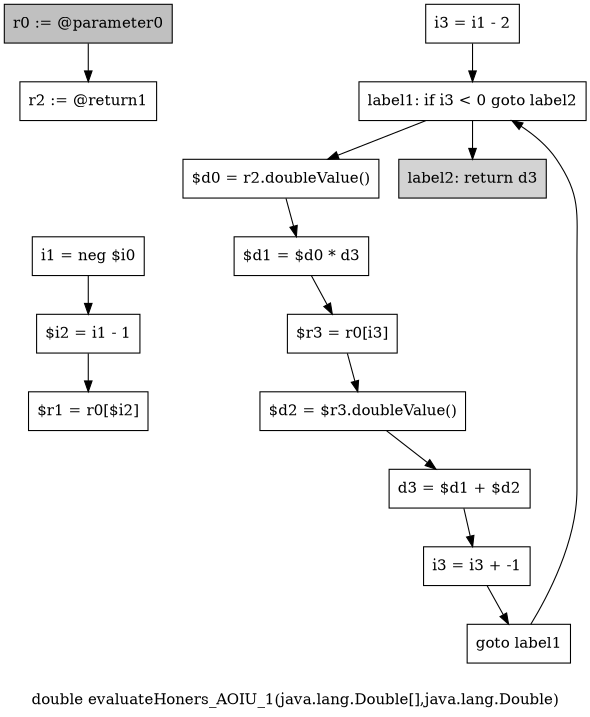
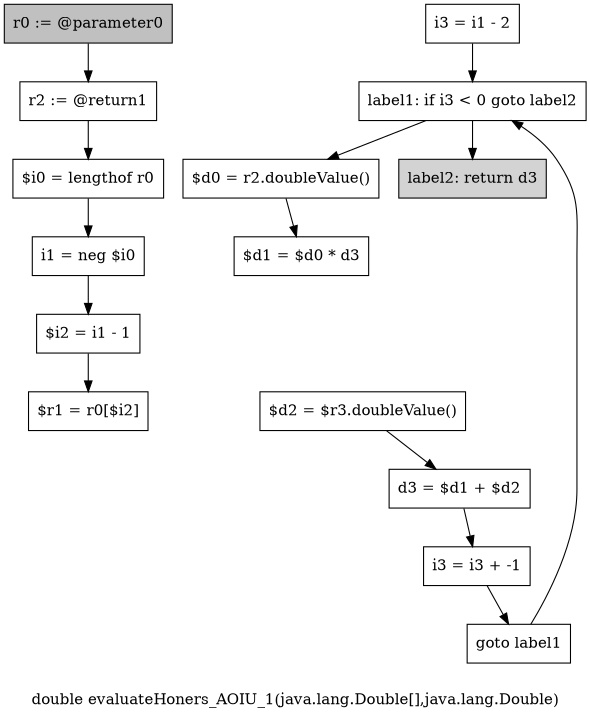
none -> (88, 179)
(342, 334) -> none
